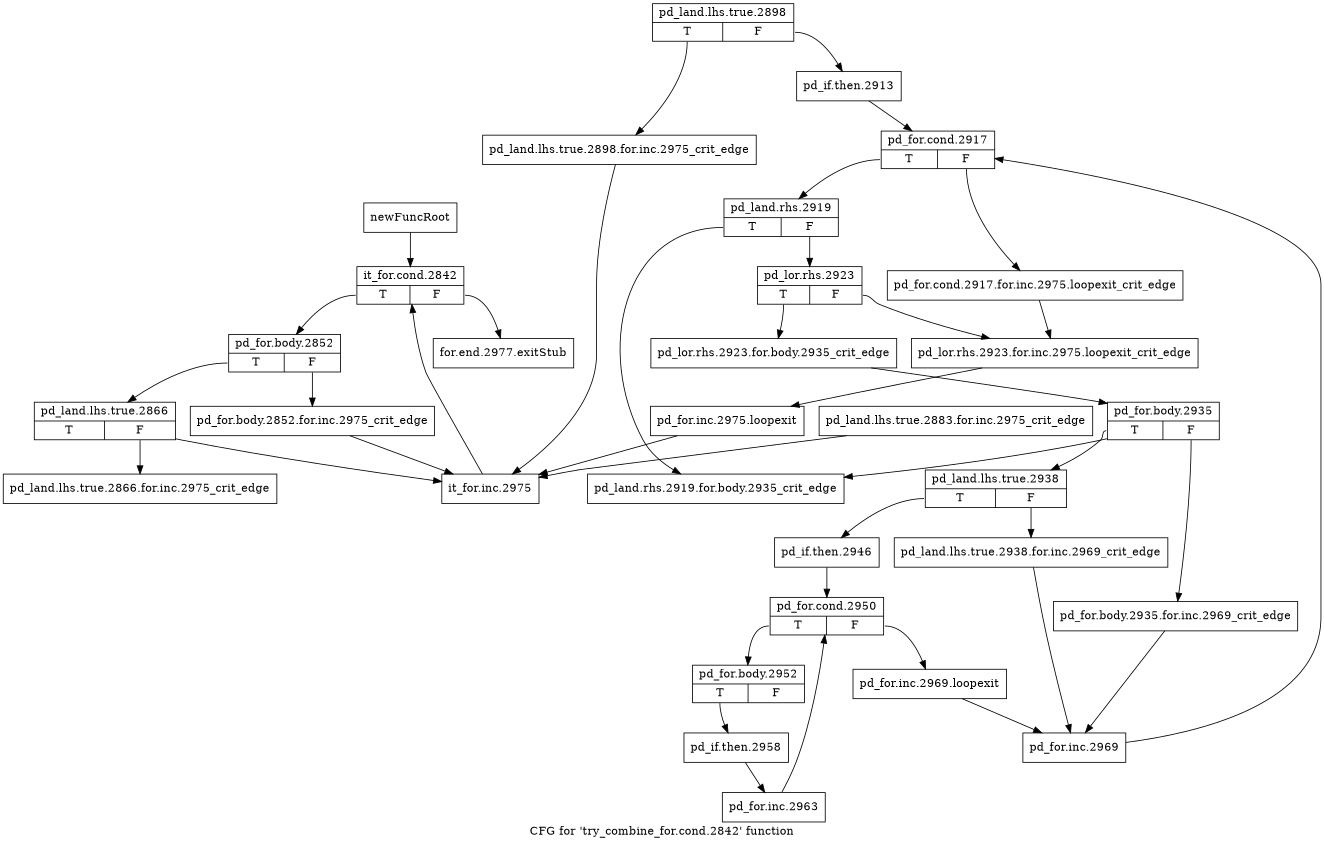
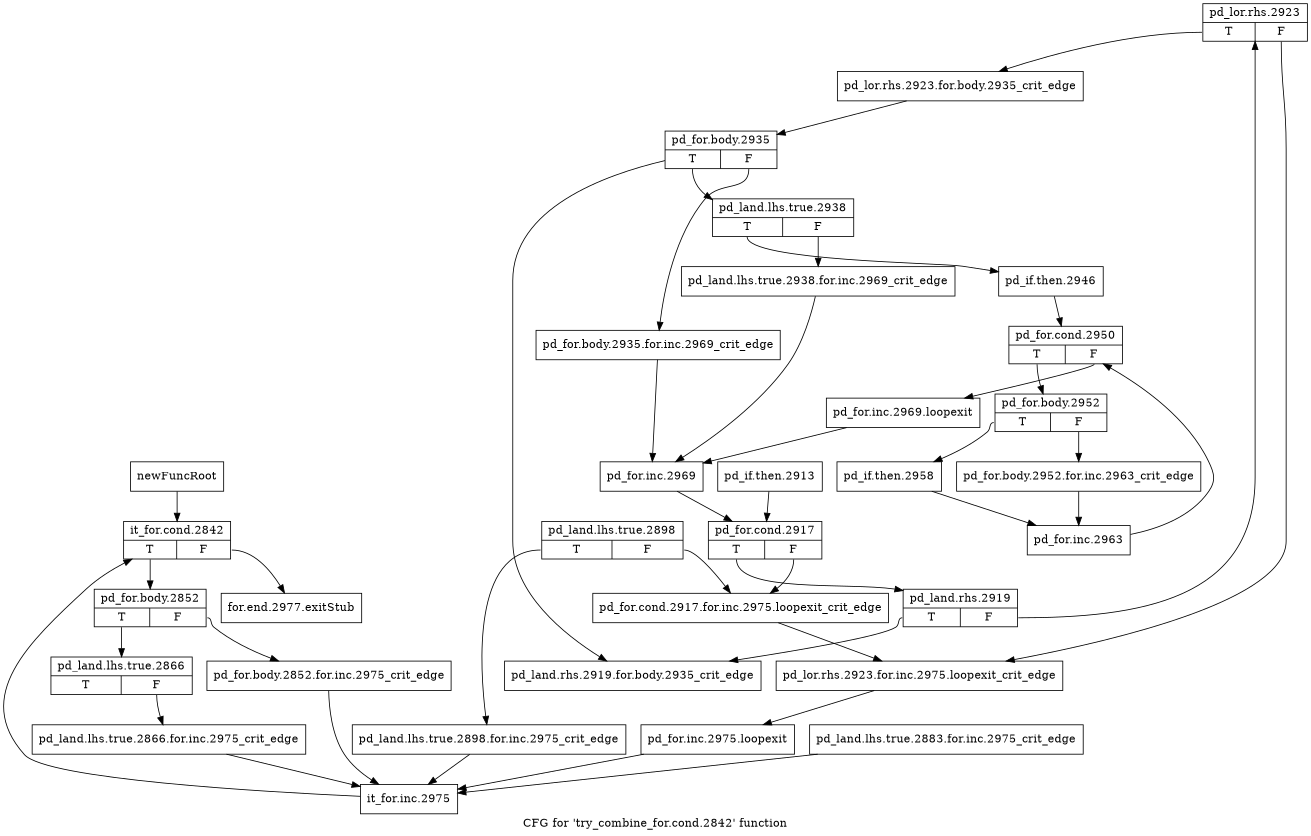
(820, 43) -> (707, 565)
(304, 461) -> (289, 769)
none -> (1079, 477)
